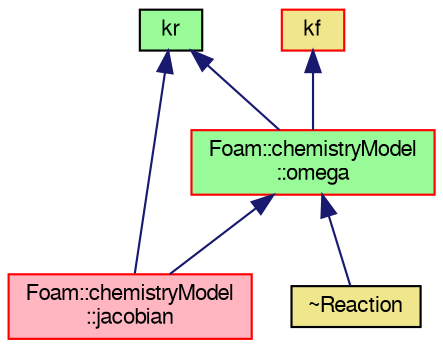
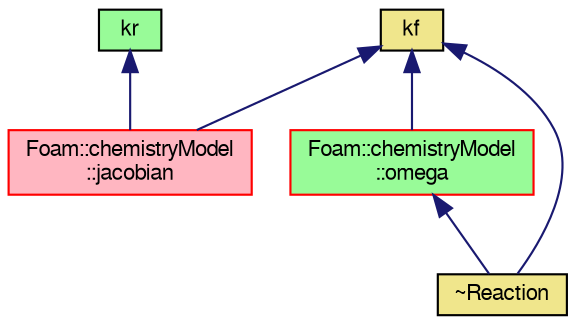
(313, 30) -> (412, 30)
(244, 98) -> none
none -> (560, 146)
(213, 241) -> (279, 93)
